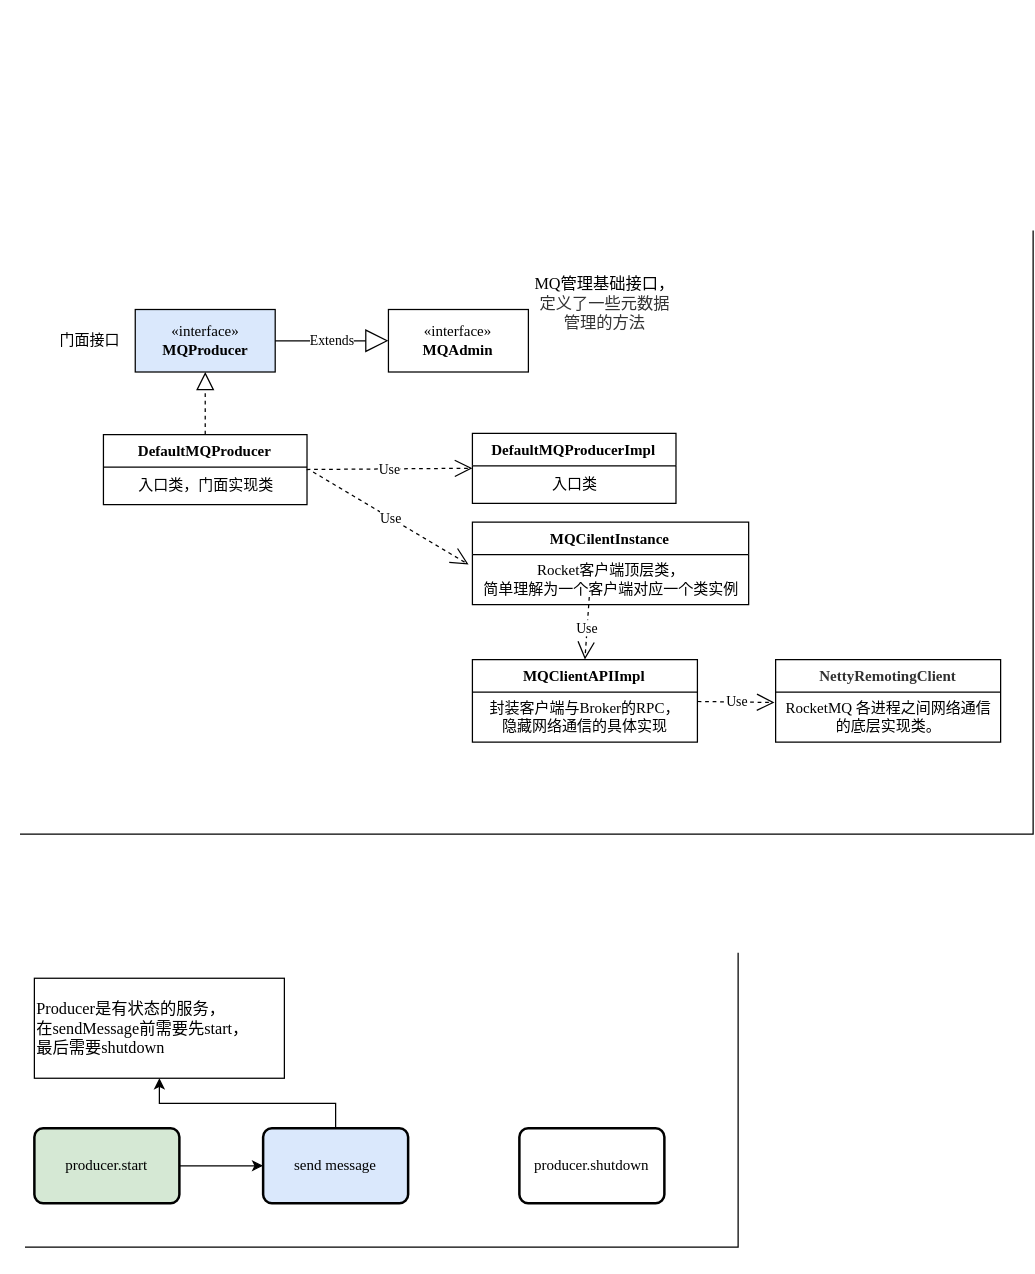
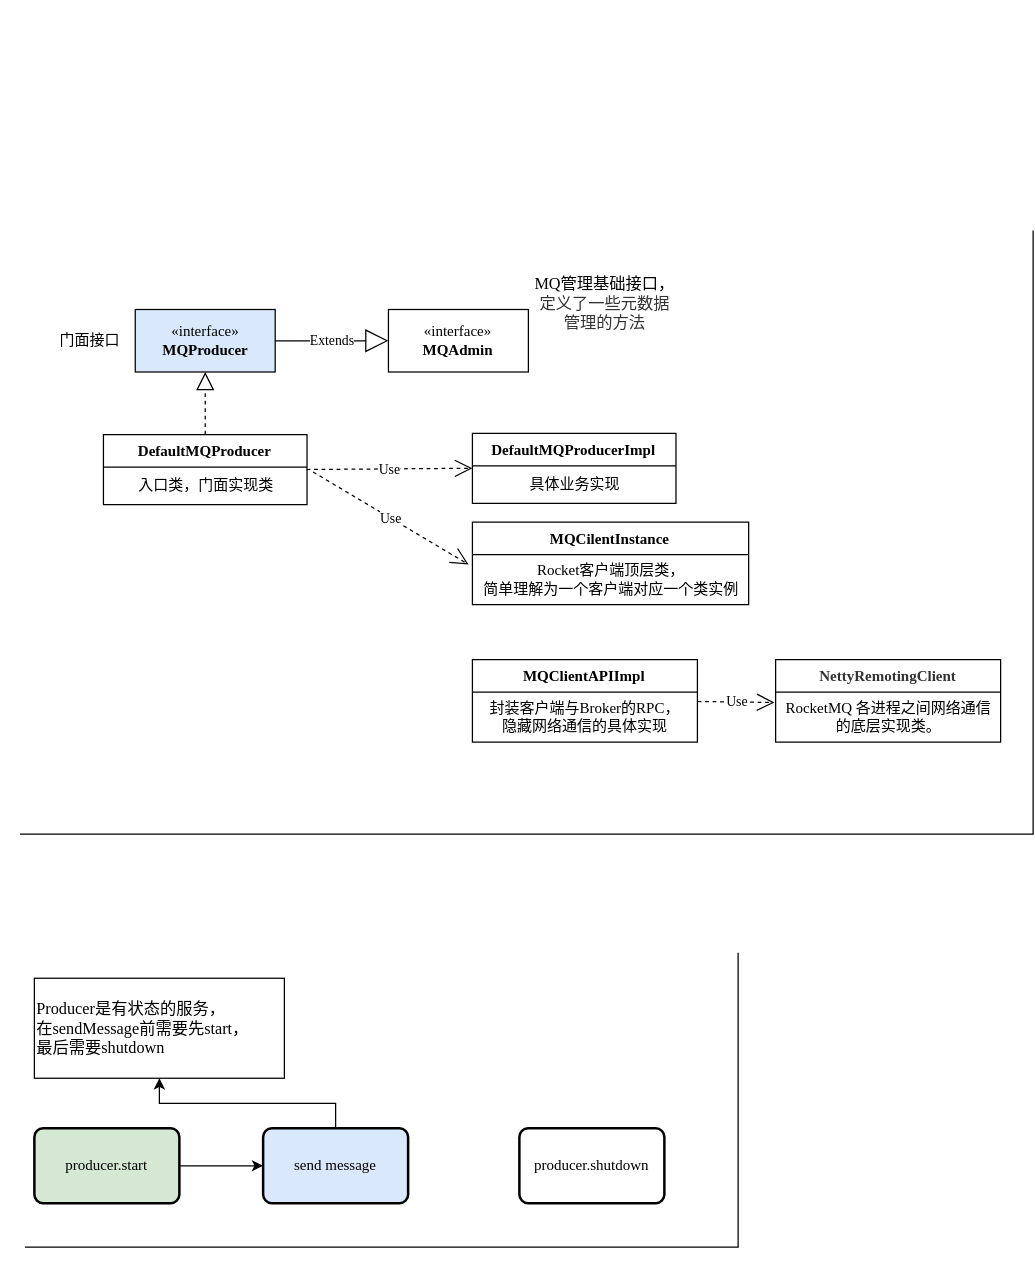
(575, 484) -> (575, 484)
(586, 640) -> none
